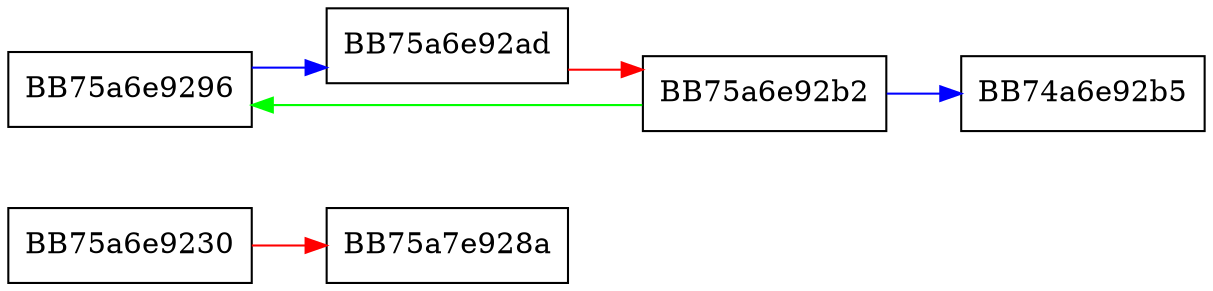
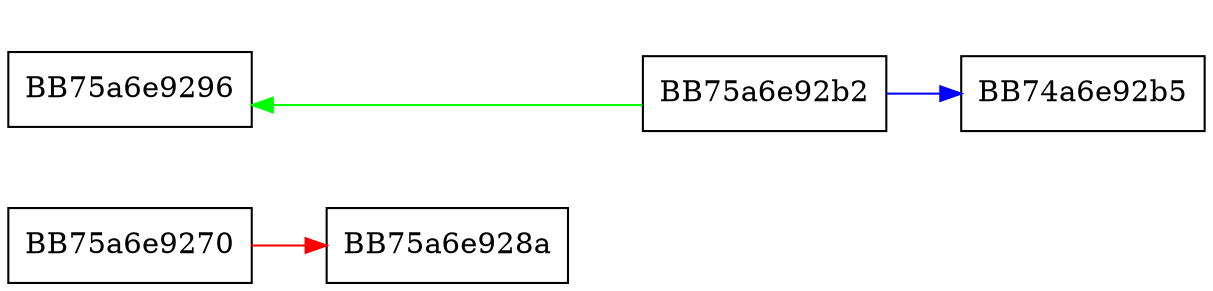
(447, 46) -> none
(130, 246) -> (130, 246)
(447, 246) -> (447, 246)
